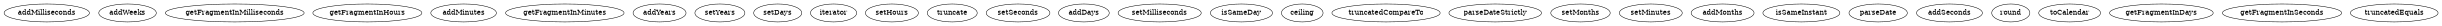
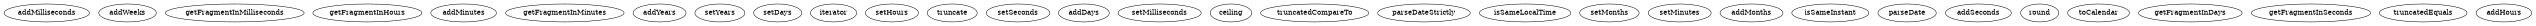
(1241, 13) -> none
none -> (1525, 13)
none -> (2504, 13)
